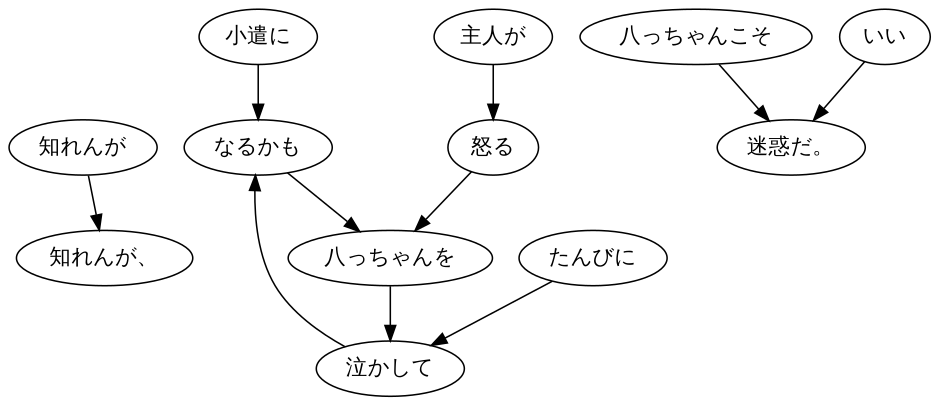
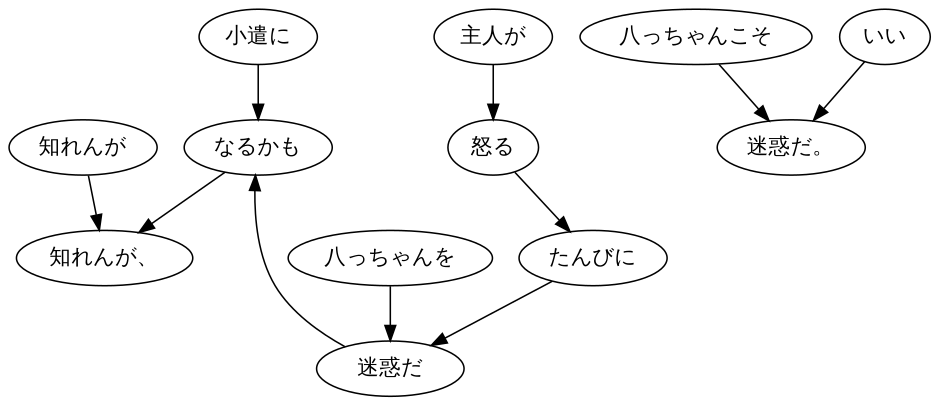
(449, 195) -> (537, 196)
(317, 197) -> (188, 198)
(390, 369) -> (390, 369)
